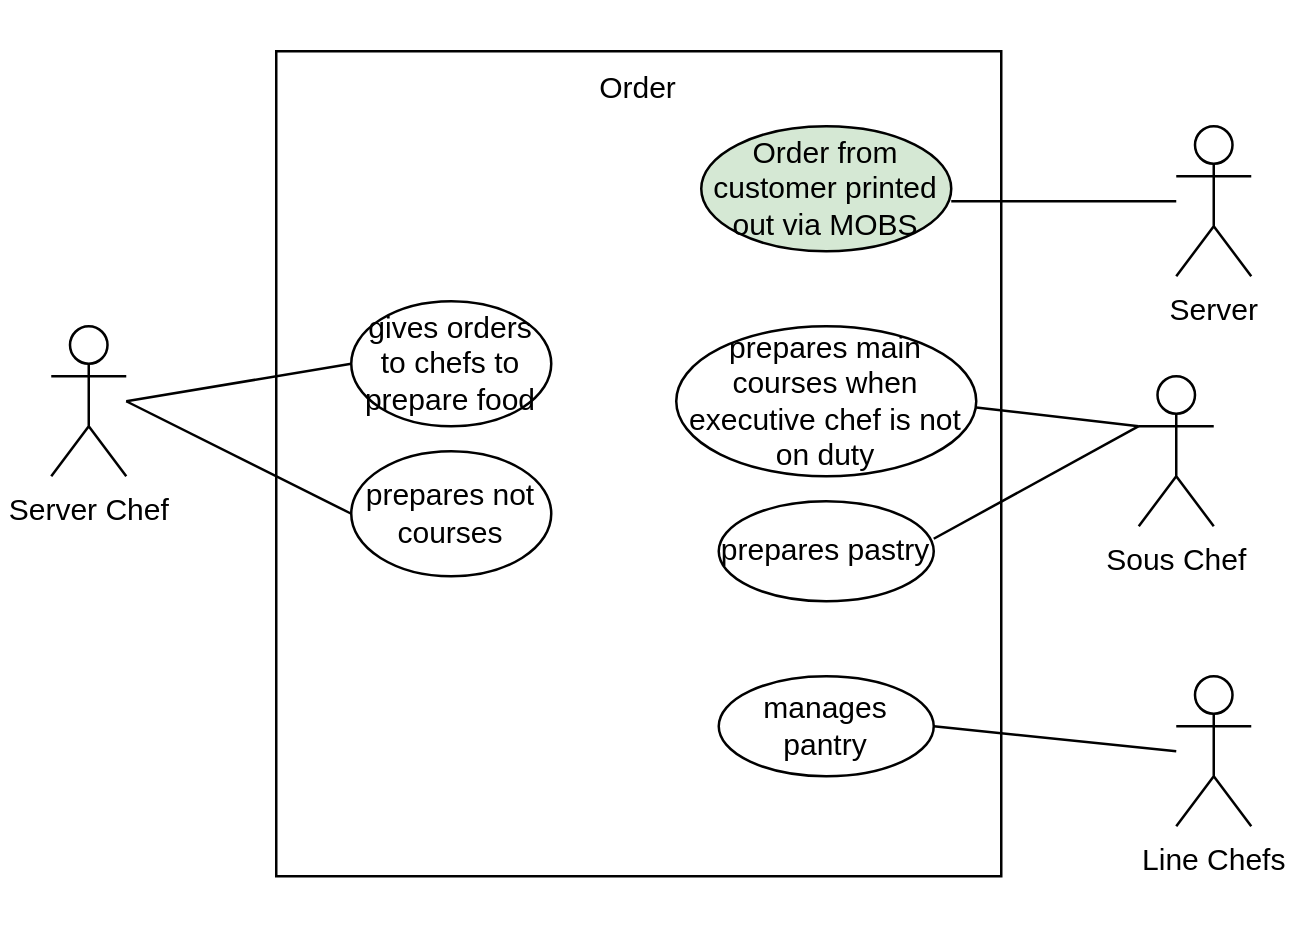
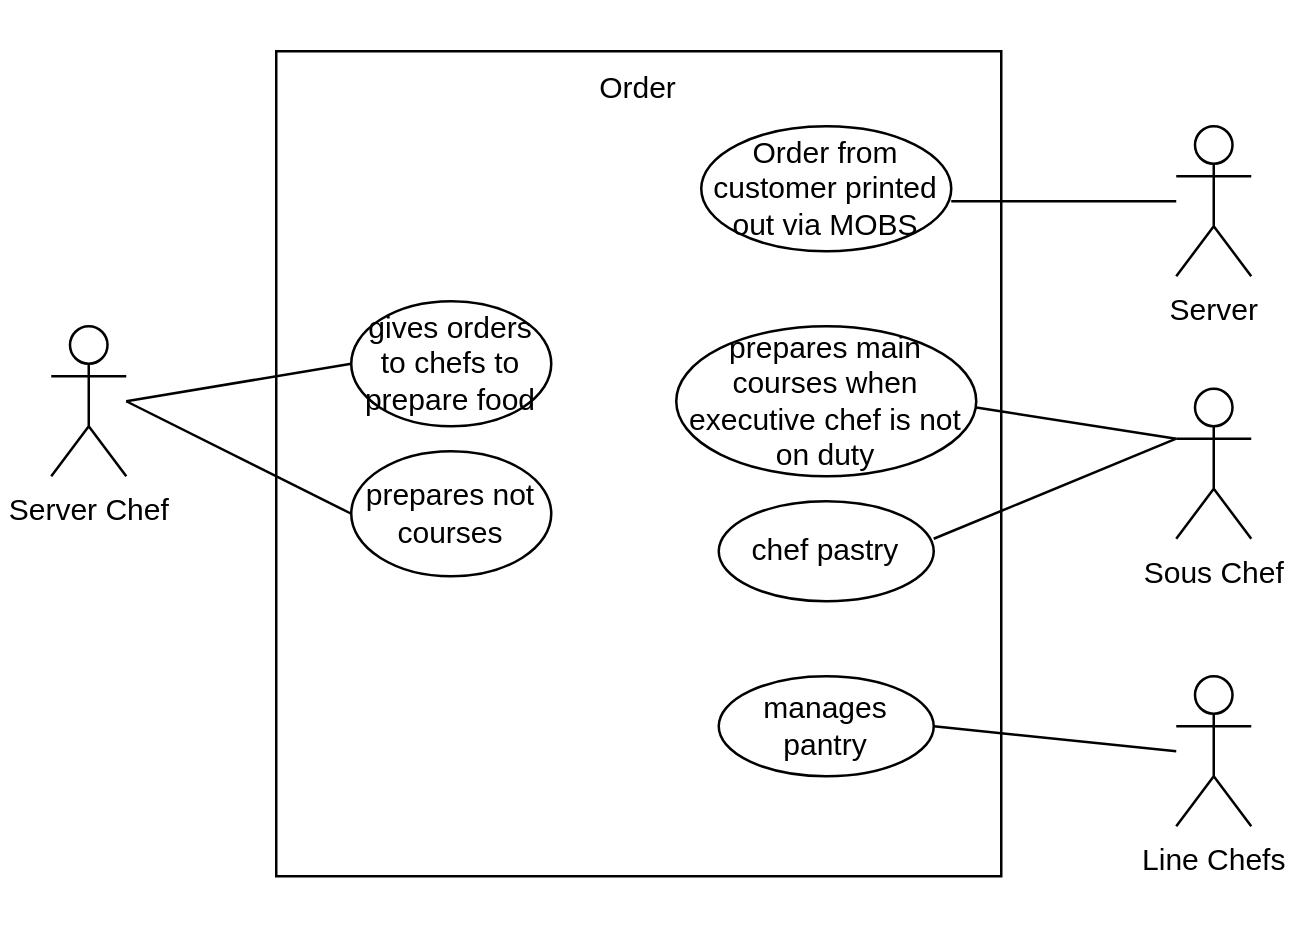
(826, 189) -> (826, 189)
(1176, 451) -> (1214, 464)
(826, 551) -> (826, 551)
